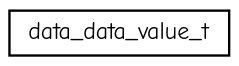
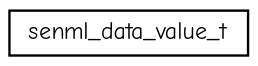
(119, 33) -> (129, 33)
